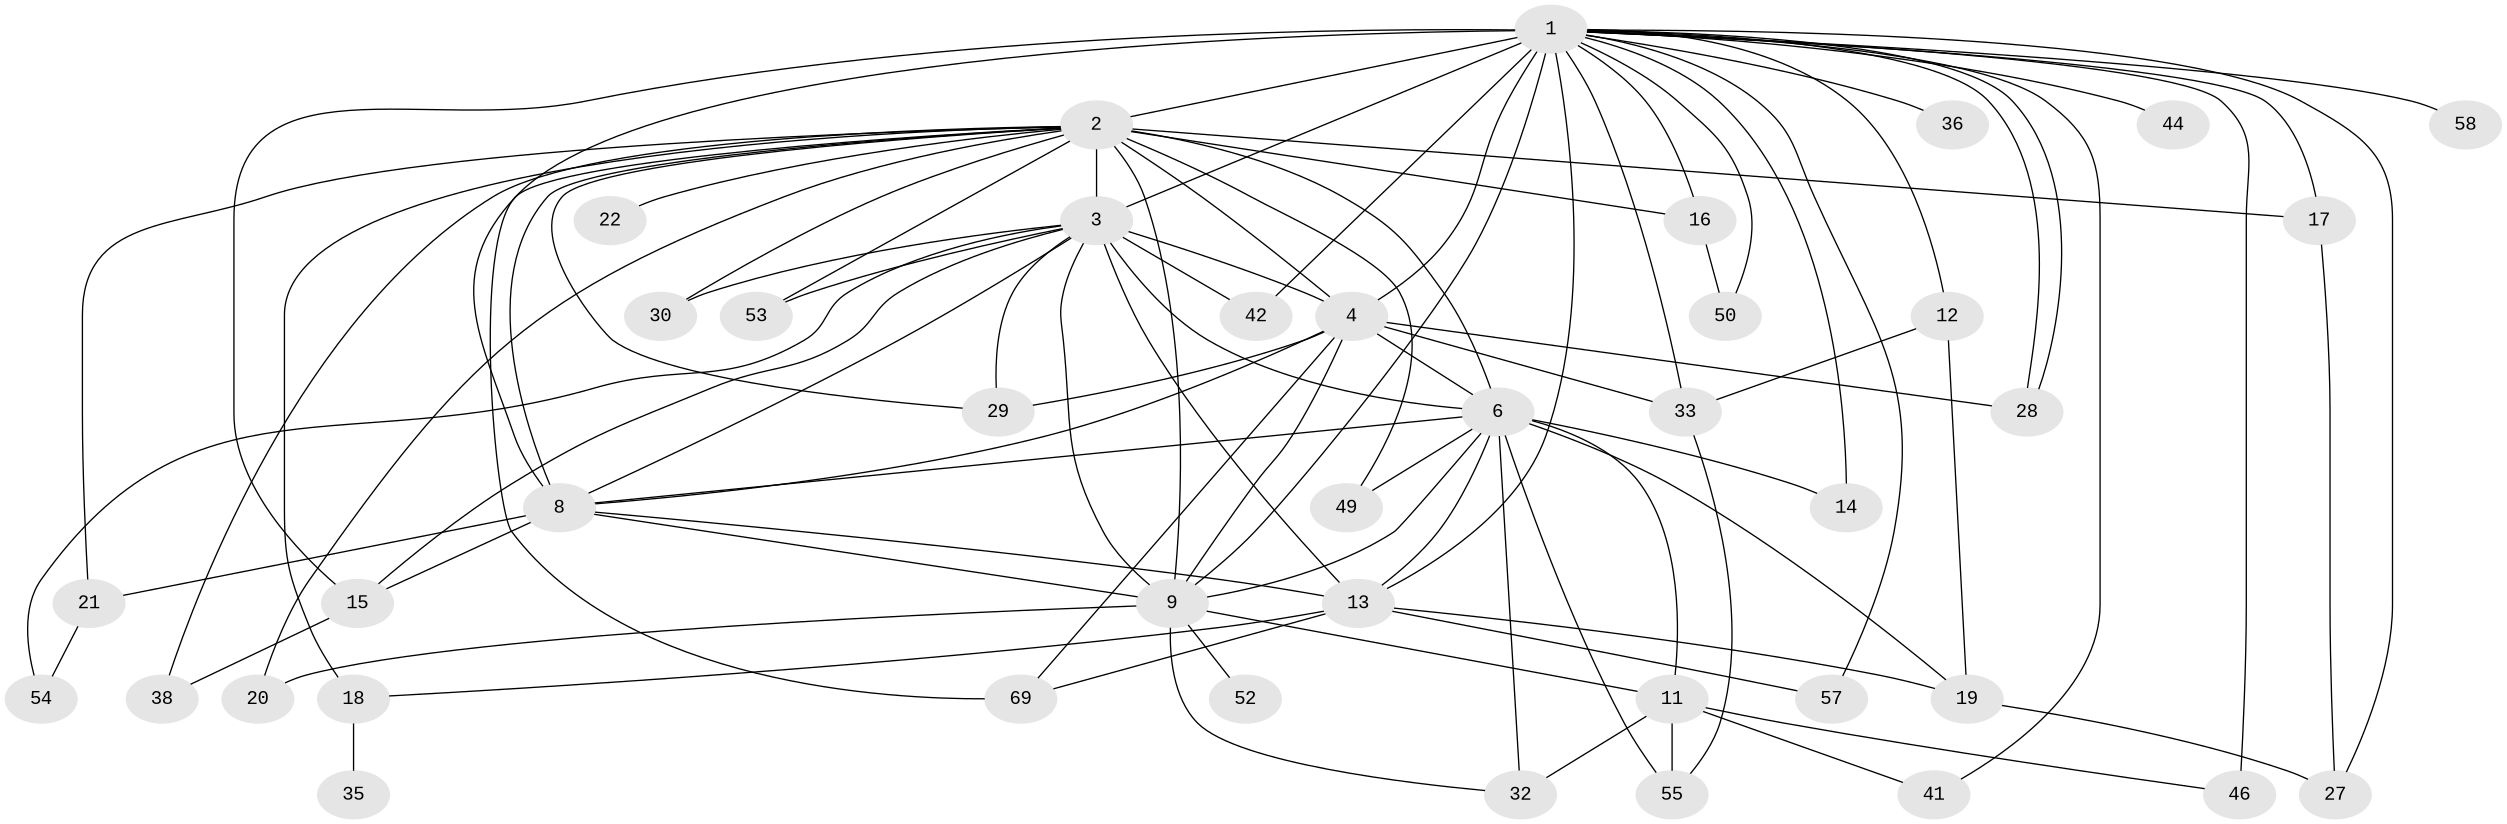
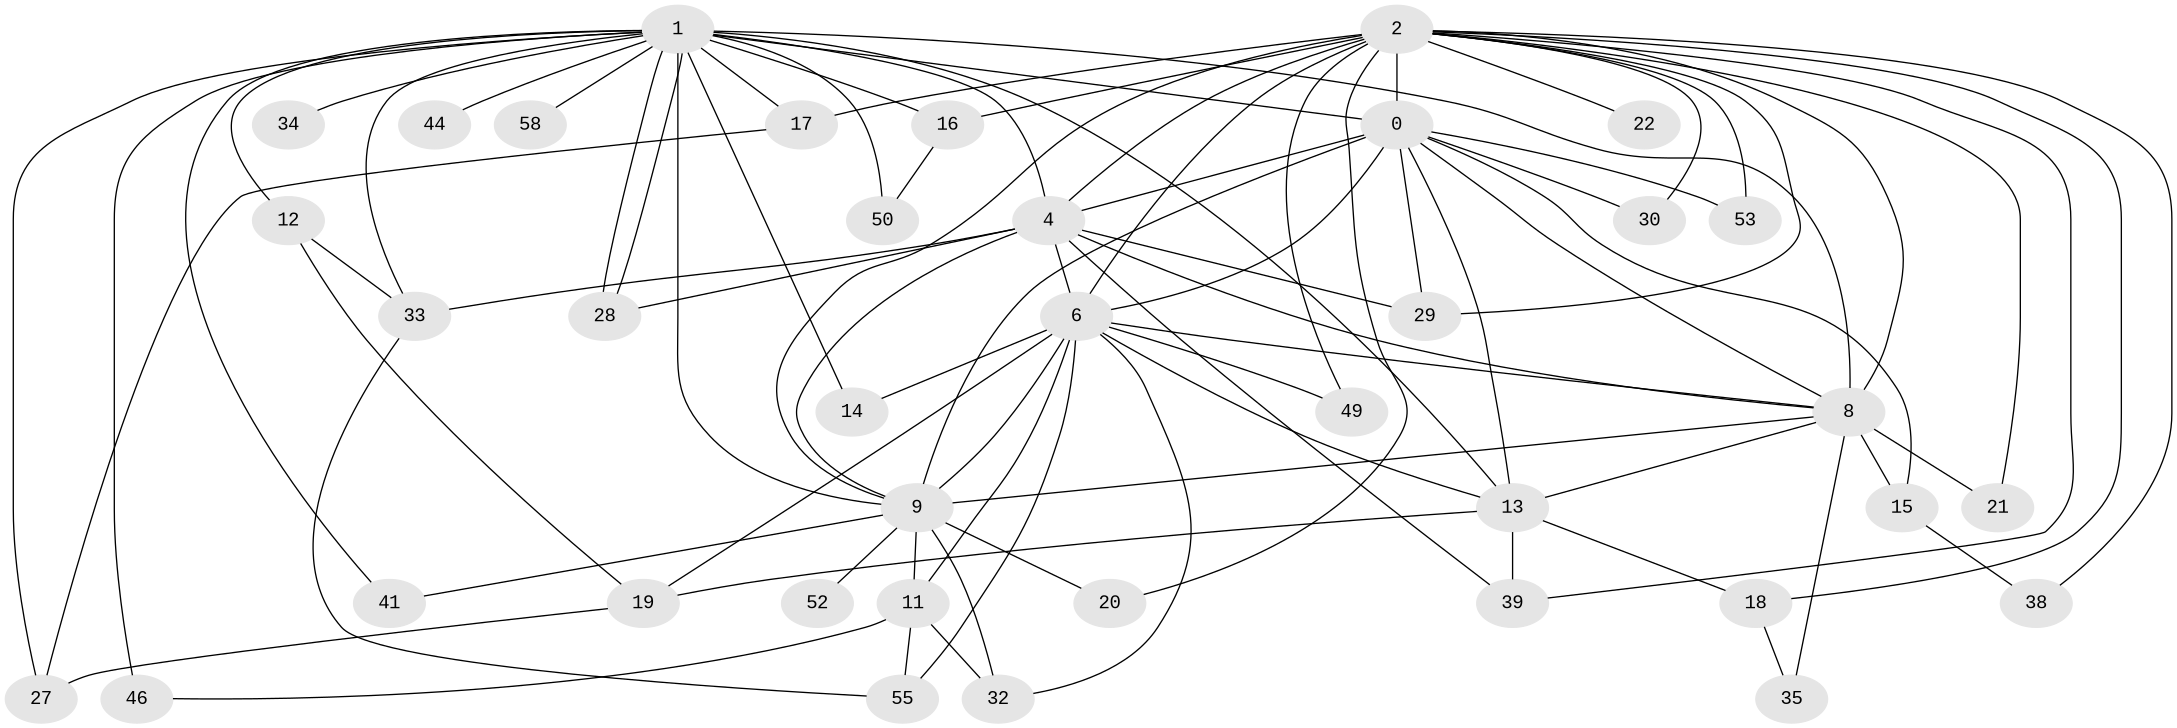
(1324, 77) -> none
(644, 91) -> none
(1953, 125) -> (288, 125)
(1097, 221) -> (1397, 125)
(1256, 316) -> none
none -> (1820, 556)
(41, 699) -> none
(1021, 699) -> (1513, 603)
(1832, 699) -> none
(1803, 747) -> (653, 556)
